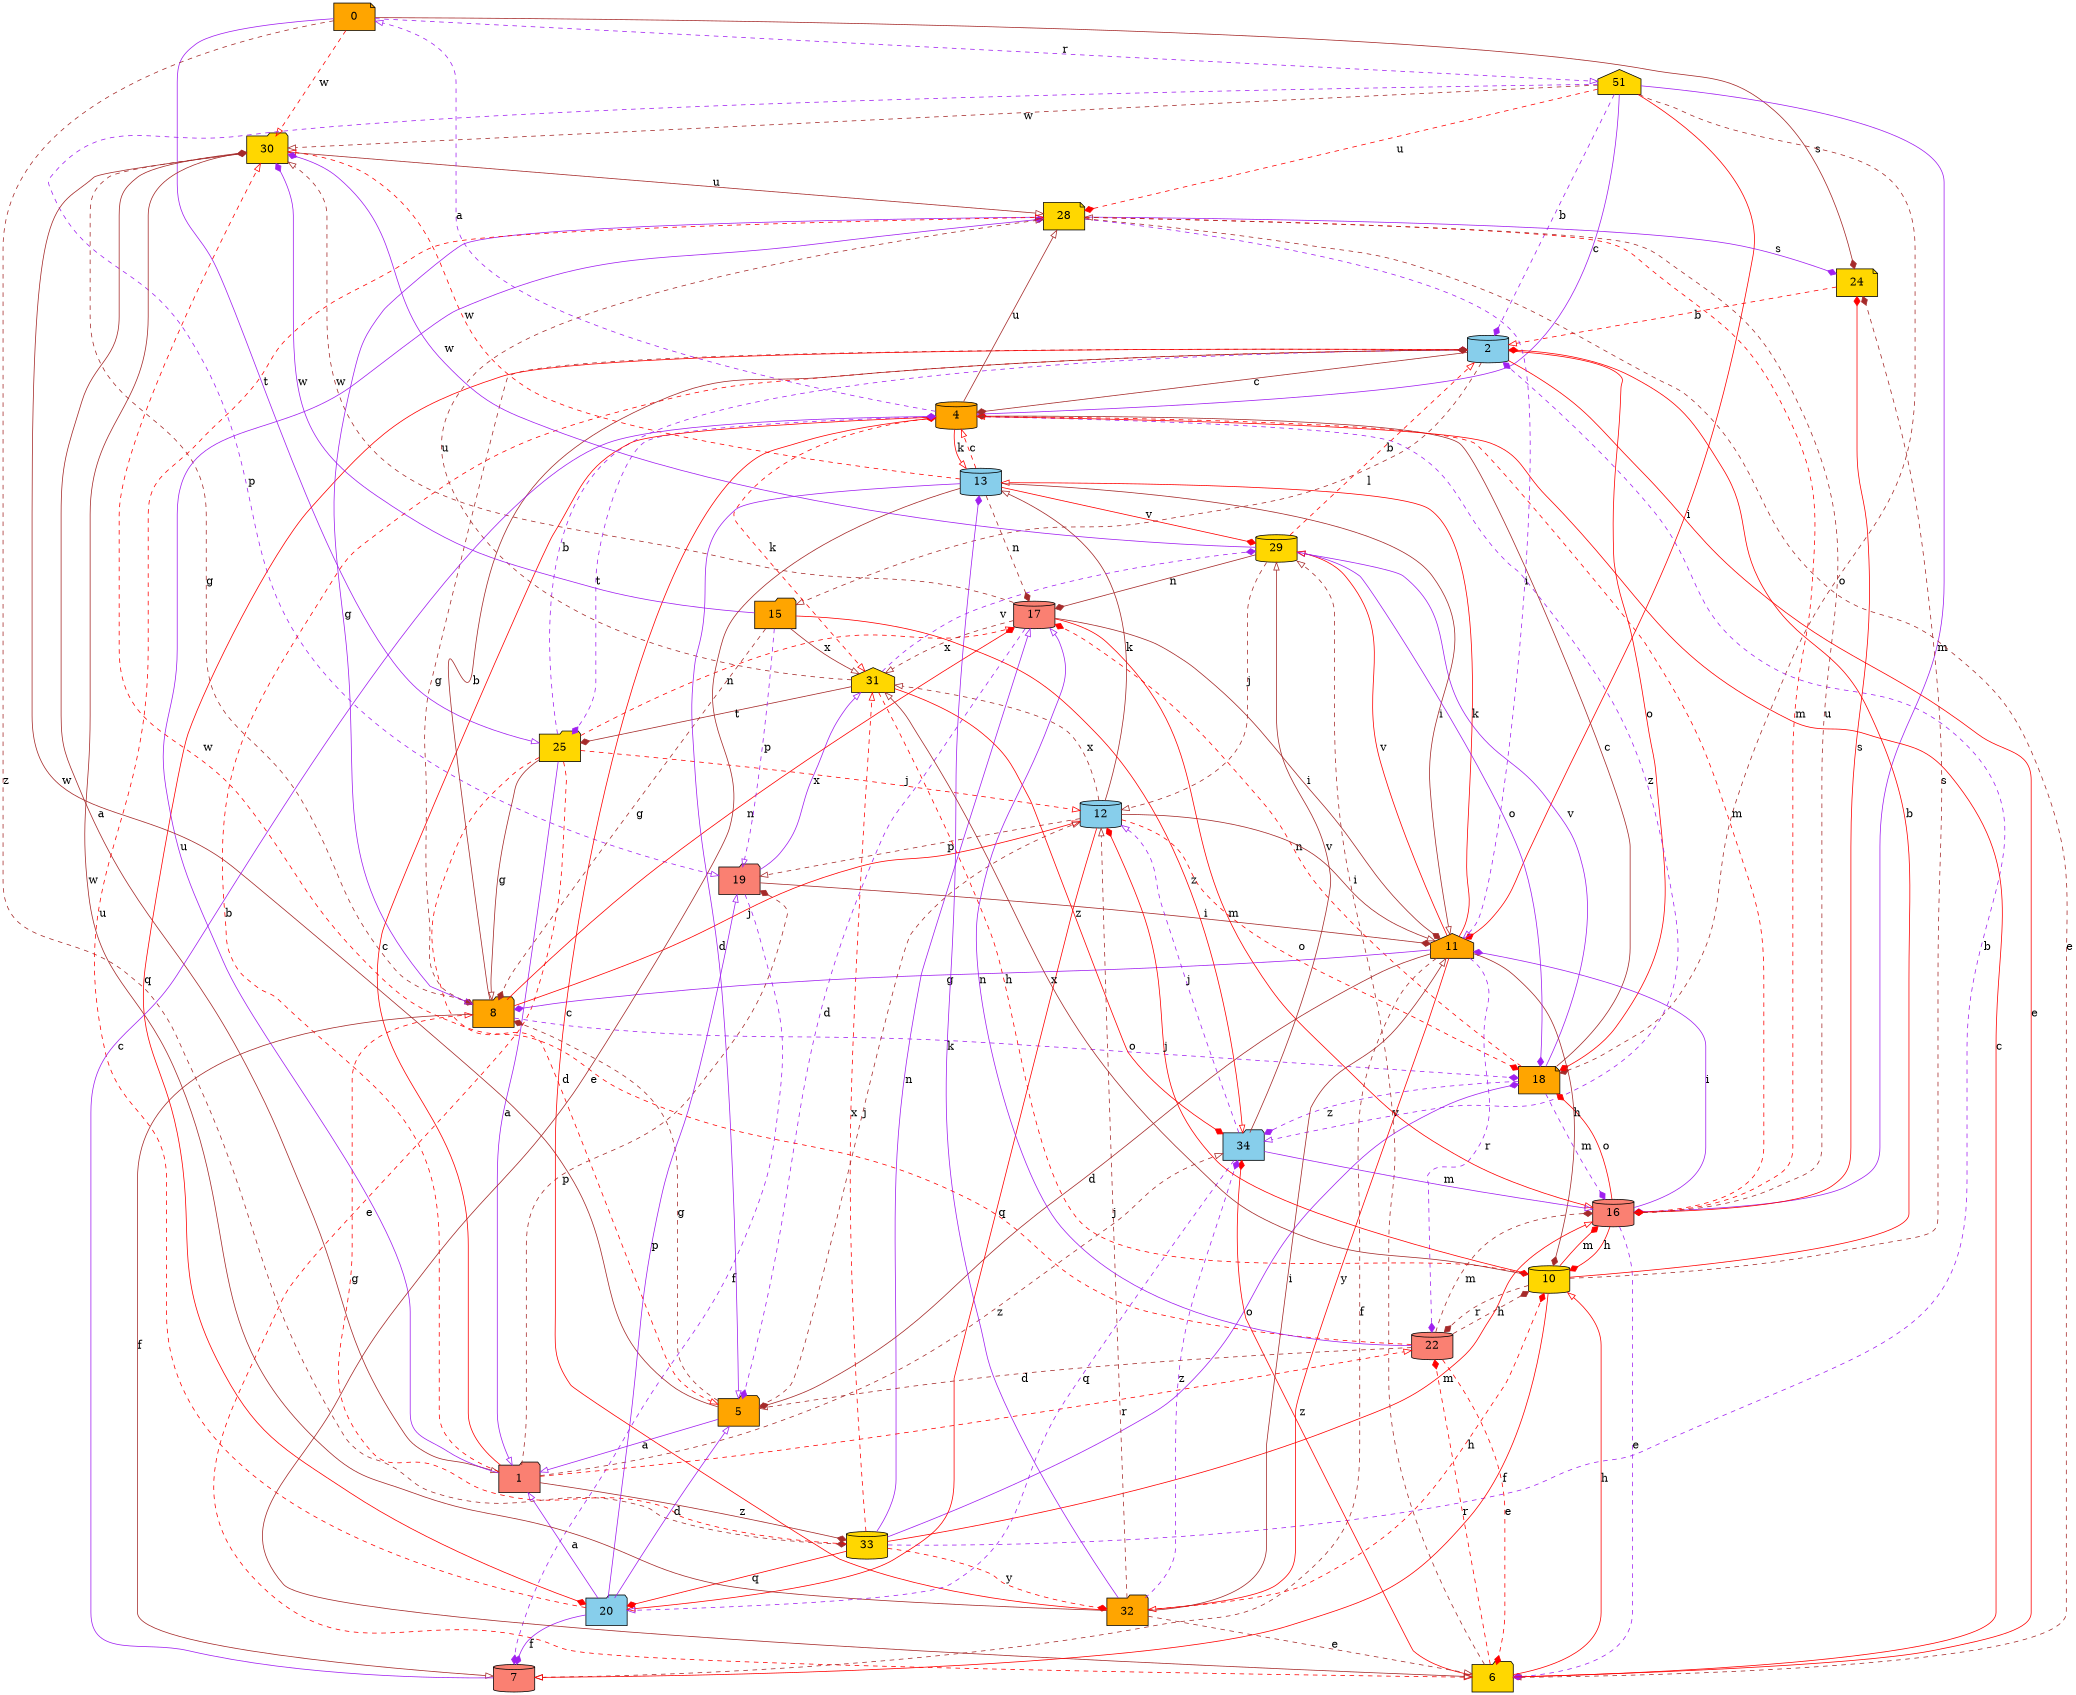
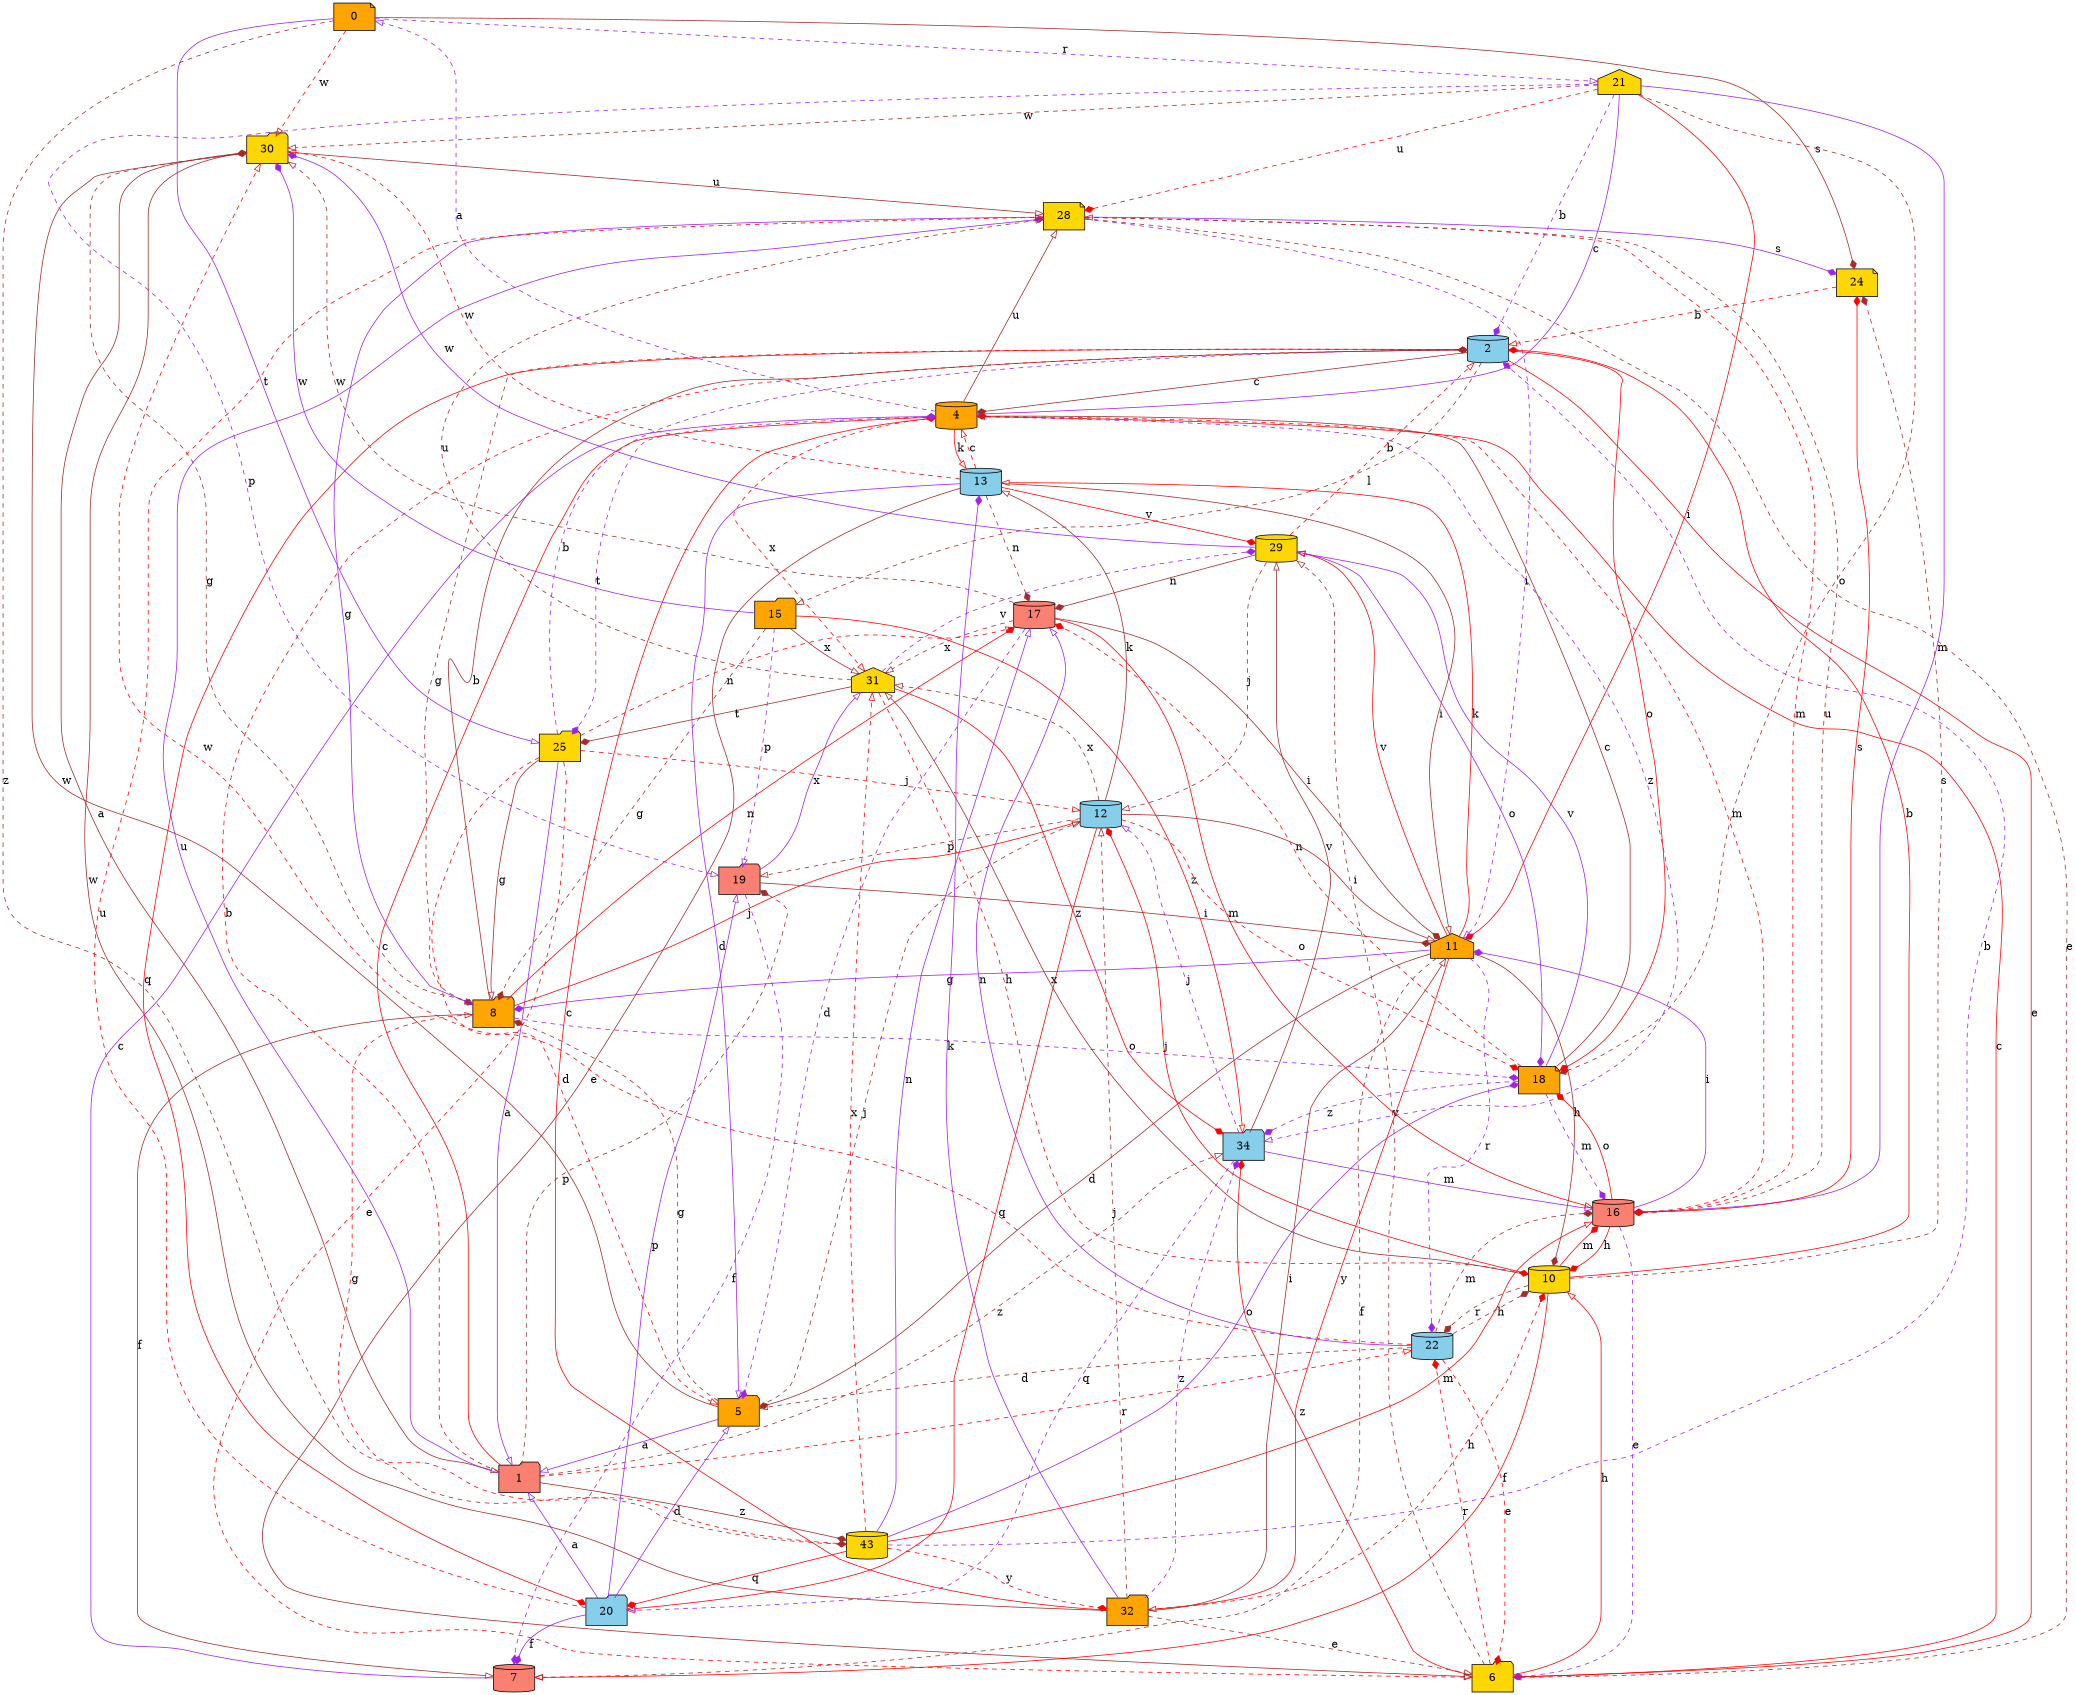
(1619, 83) -> (1619, 83)
(773, 548) -> (773, 548)
(1432, 1346) -> (1432, 1346)
(867, 1545) -> (867, 1545)
